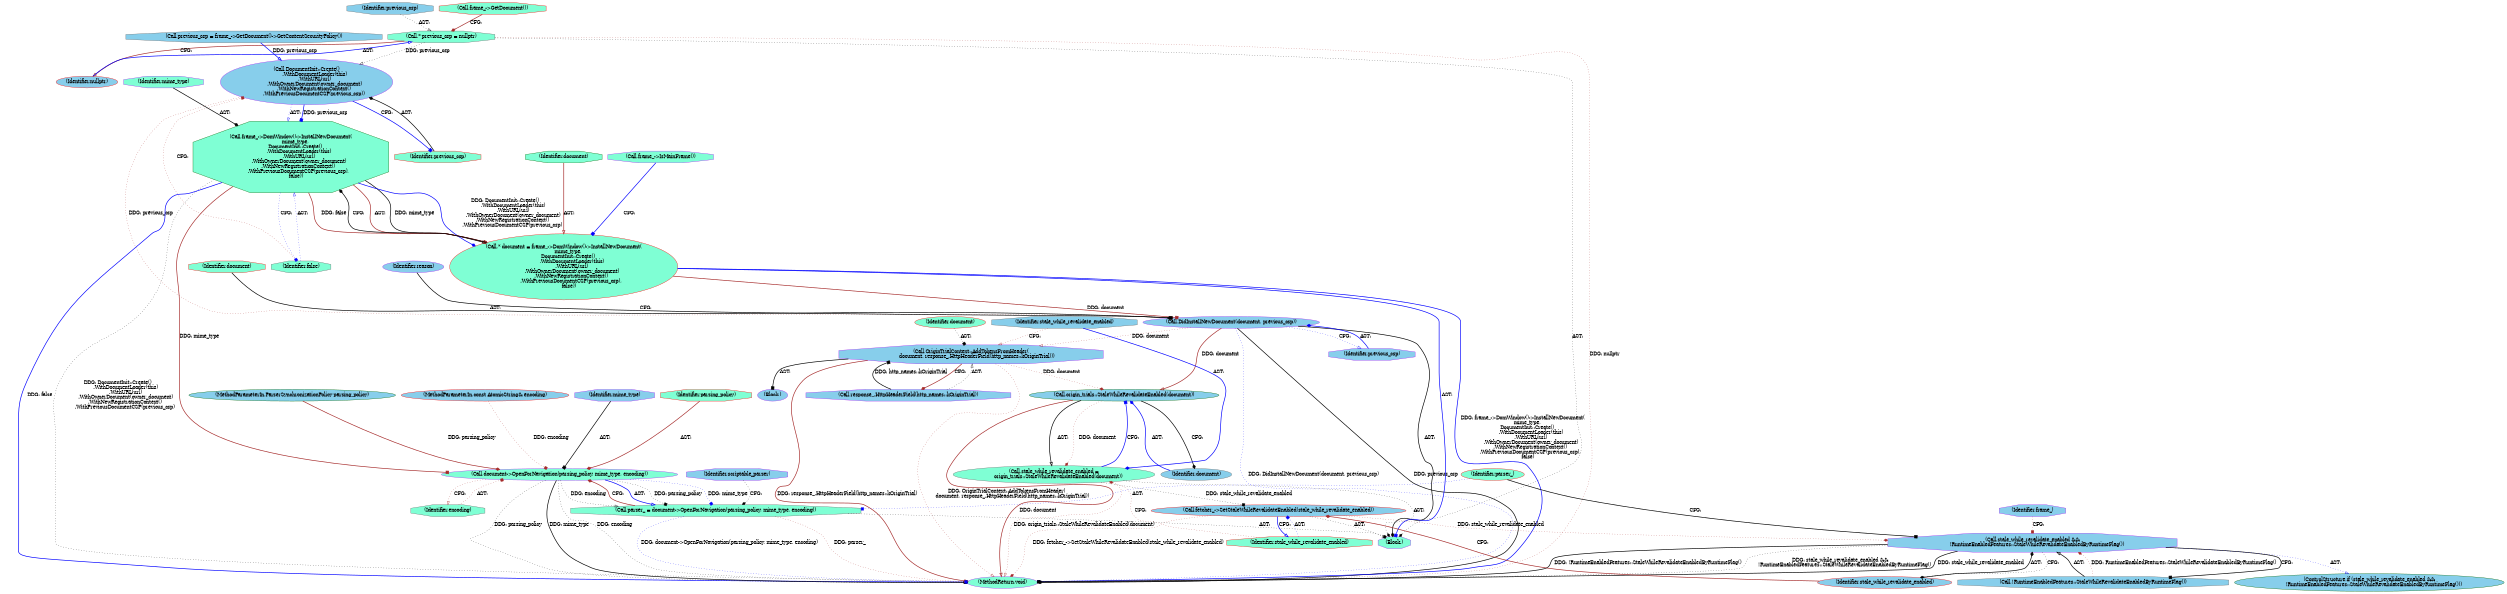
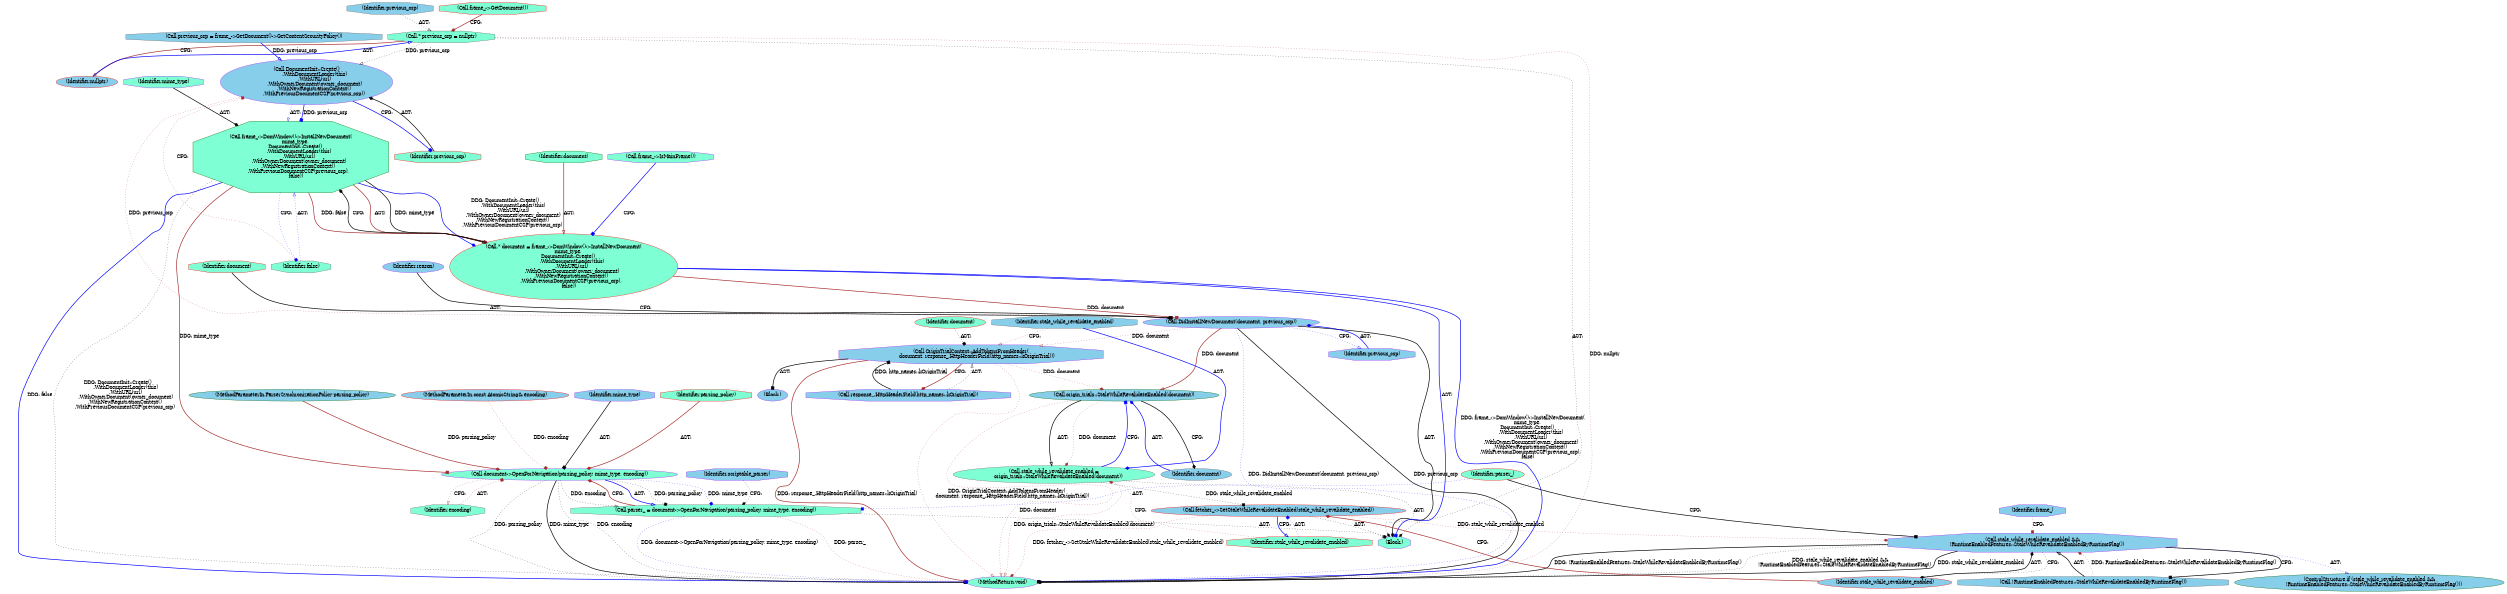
(1039, 486) -> (1039, 486)
